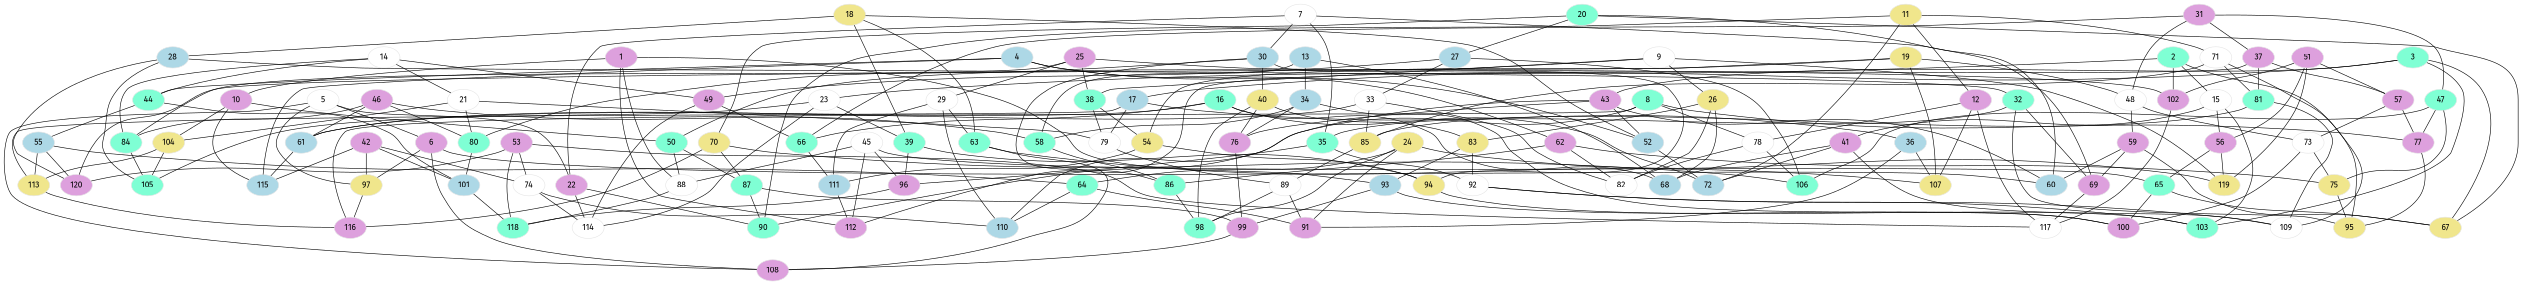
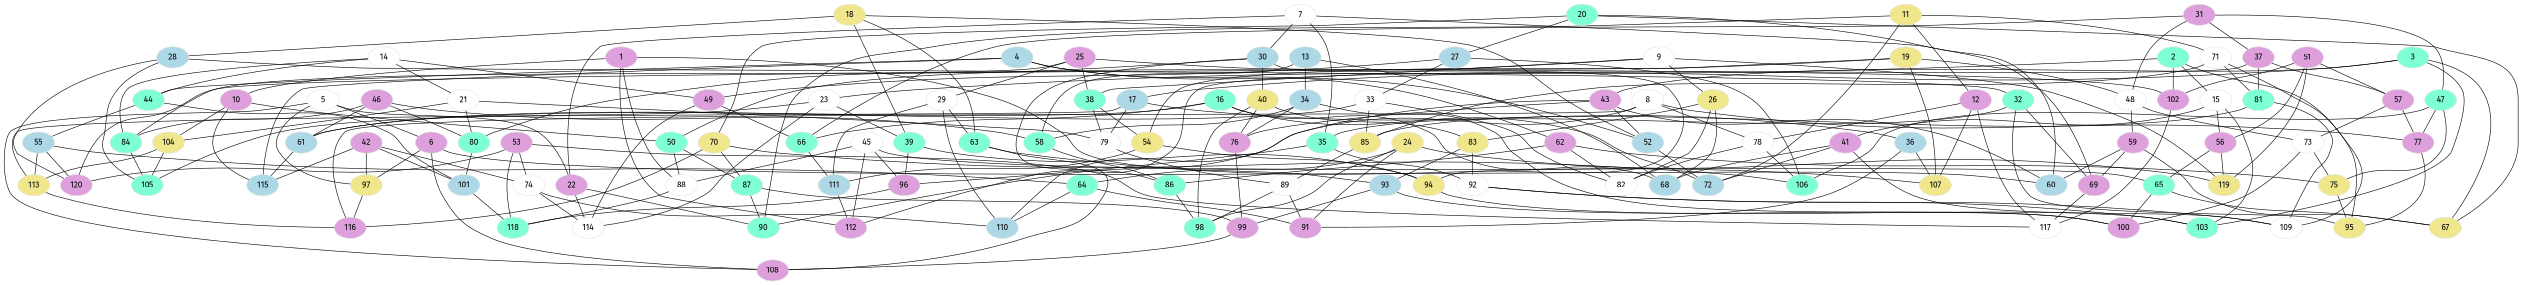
(1648, 100) -> (1648, 100)
